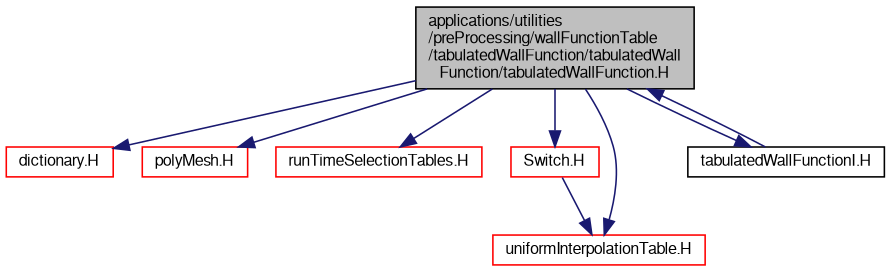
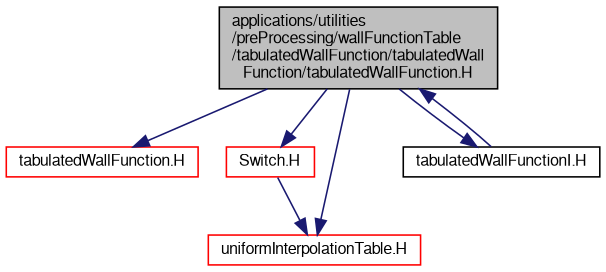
(60, 162) -> none
(195, 162) -> (102, 162)
(379, 162) -> none
